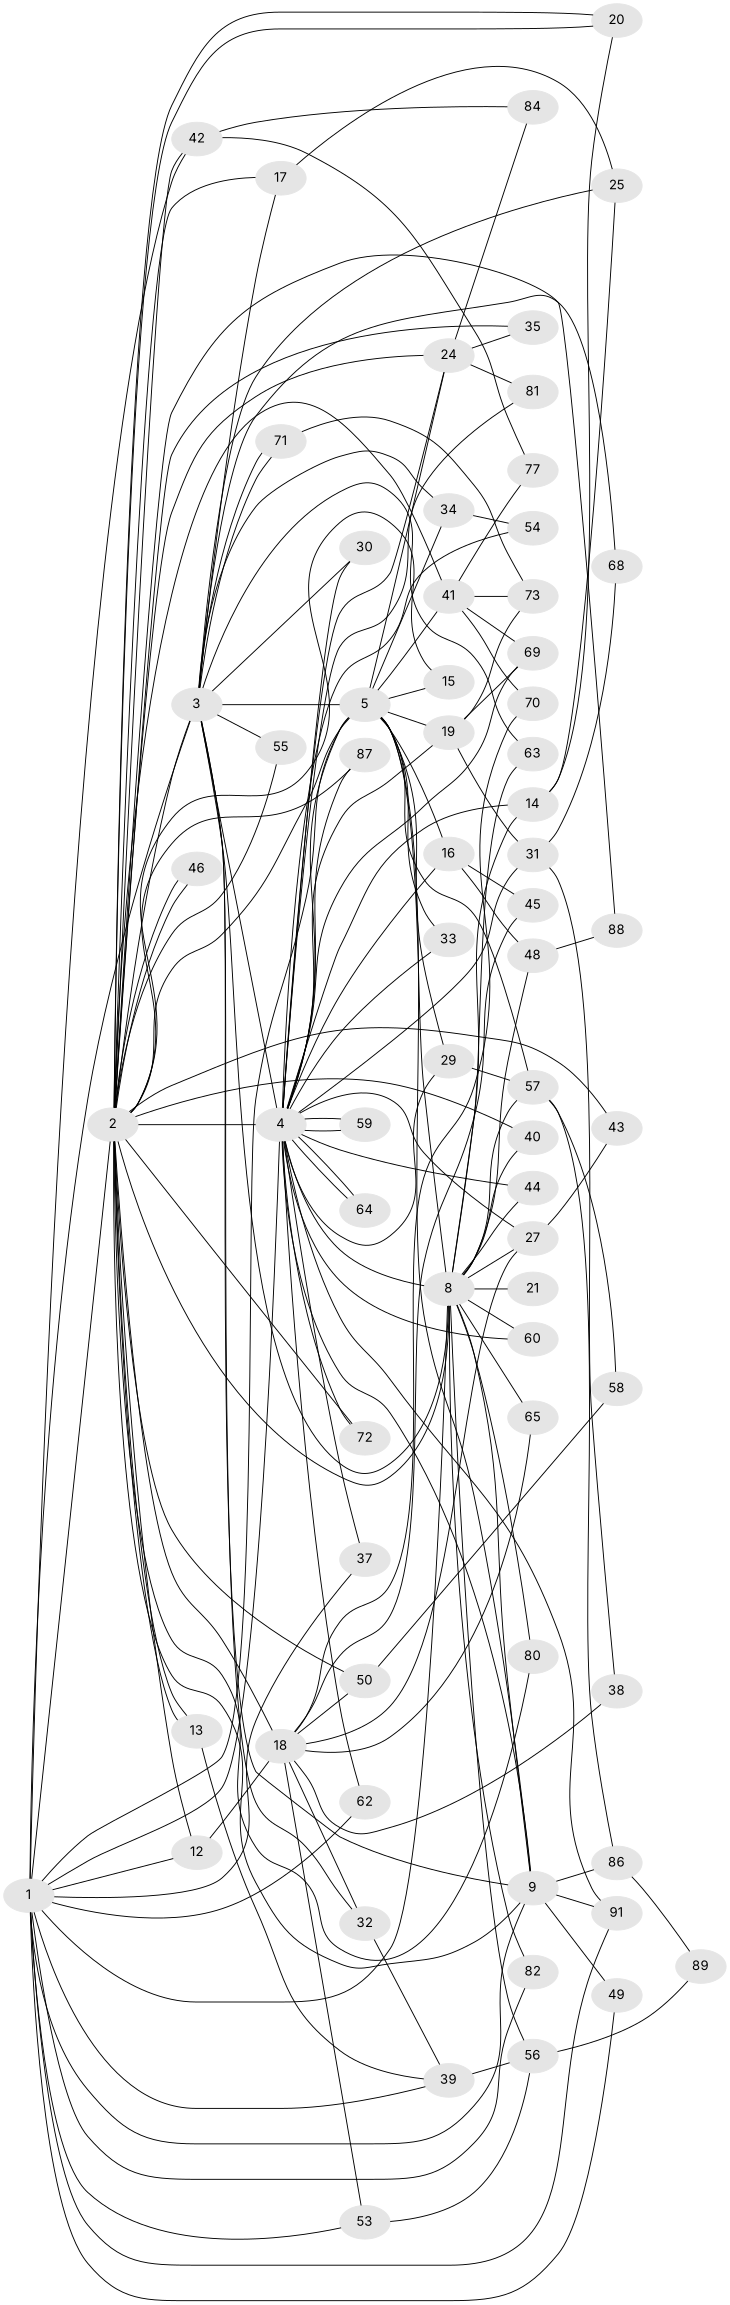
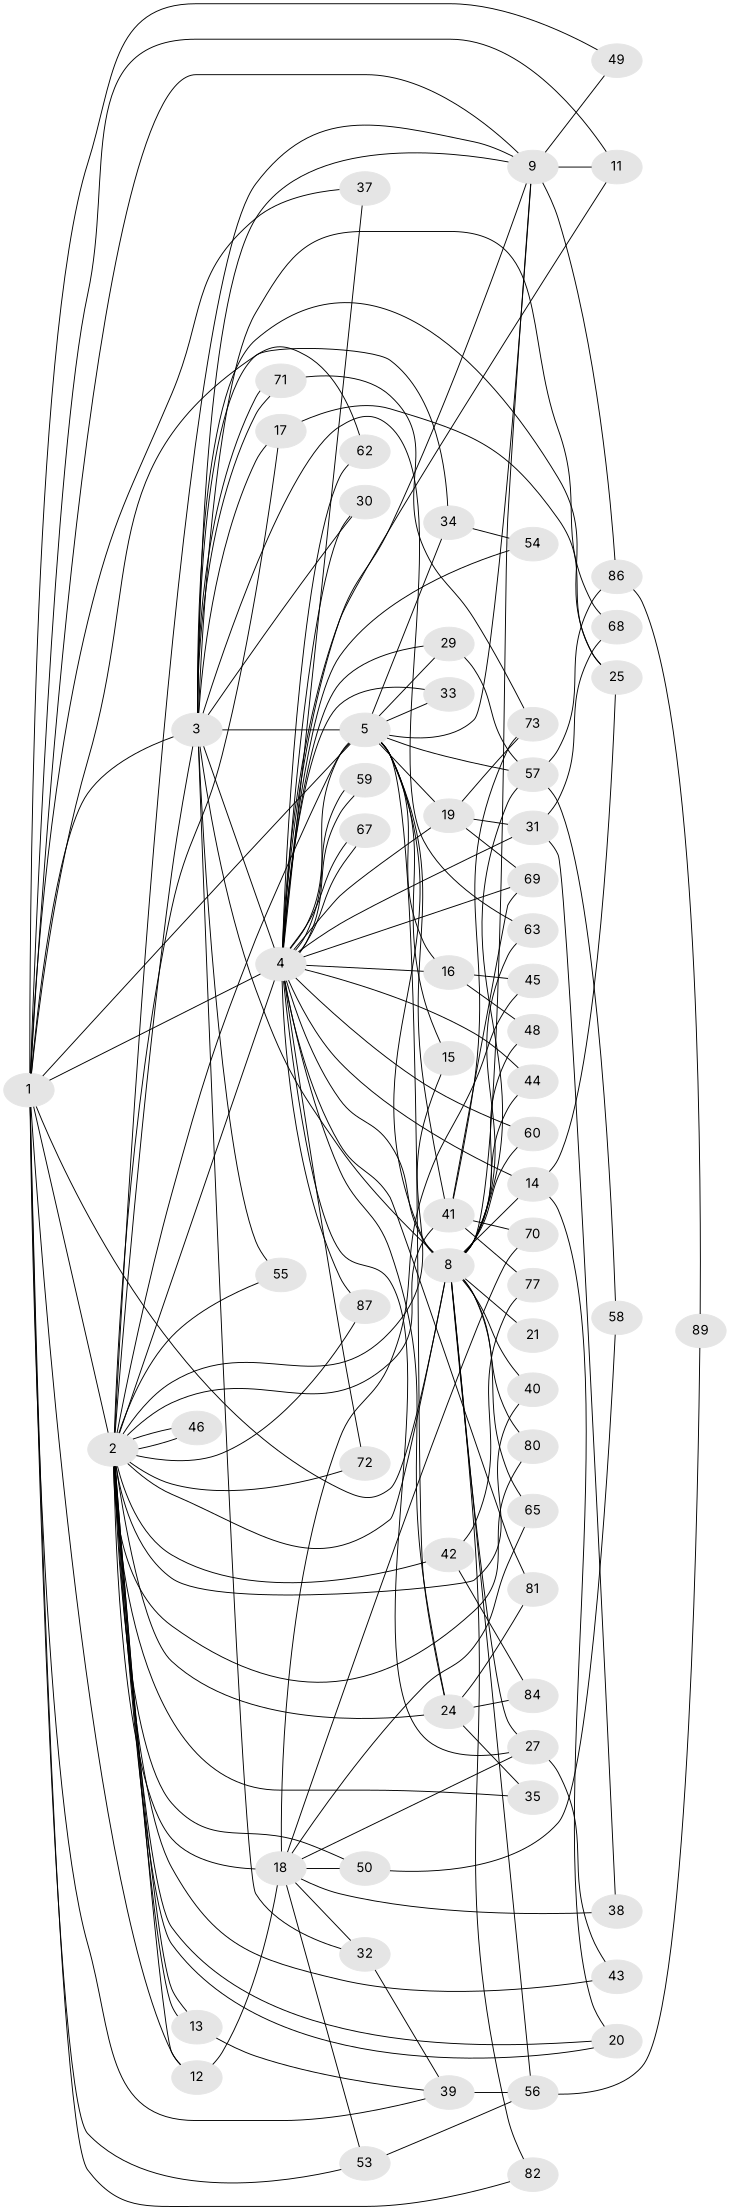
(617, 931) -> none
(67, 1011) -> none
(365, 1211) -> (365, 831)
(617, 1913) -> (617, 167)
